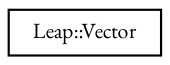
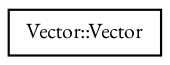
(85, 33) -> (85, 33)
